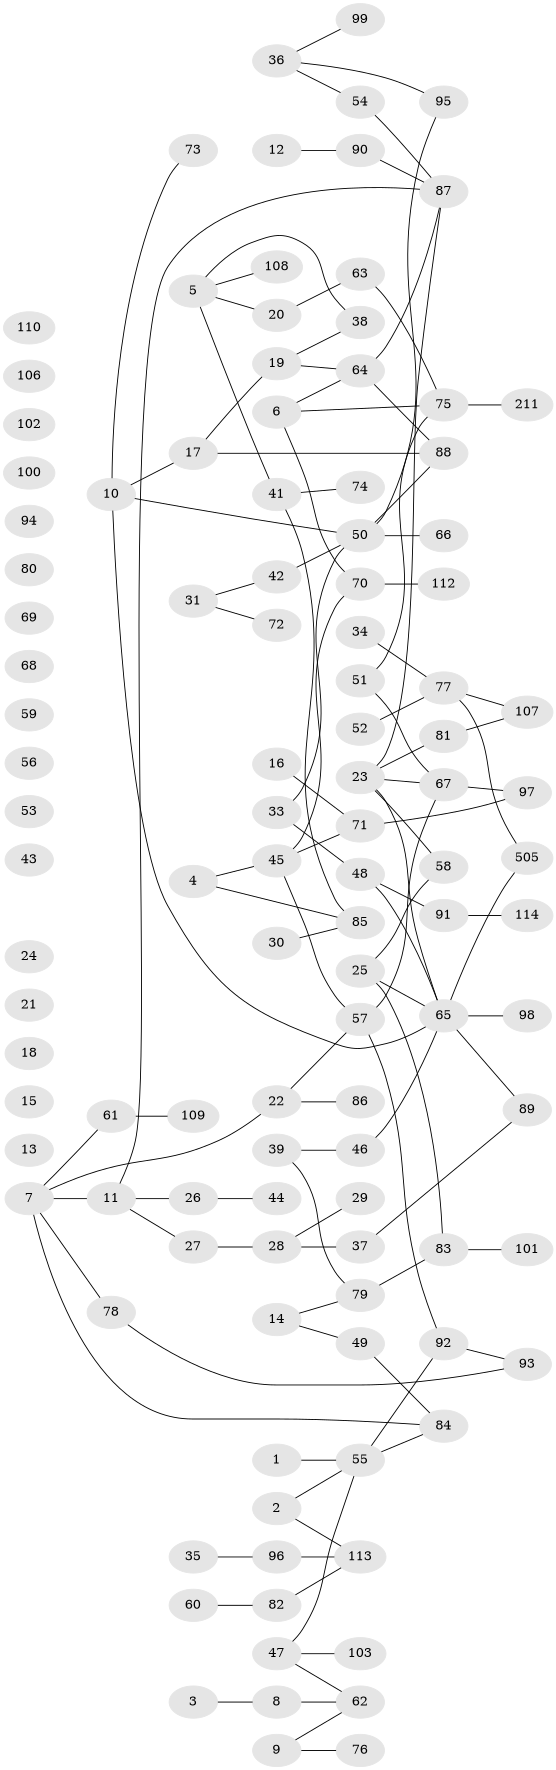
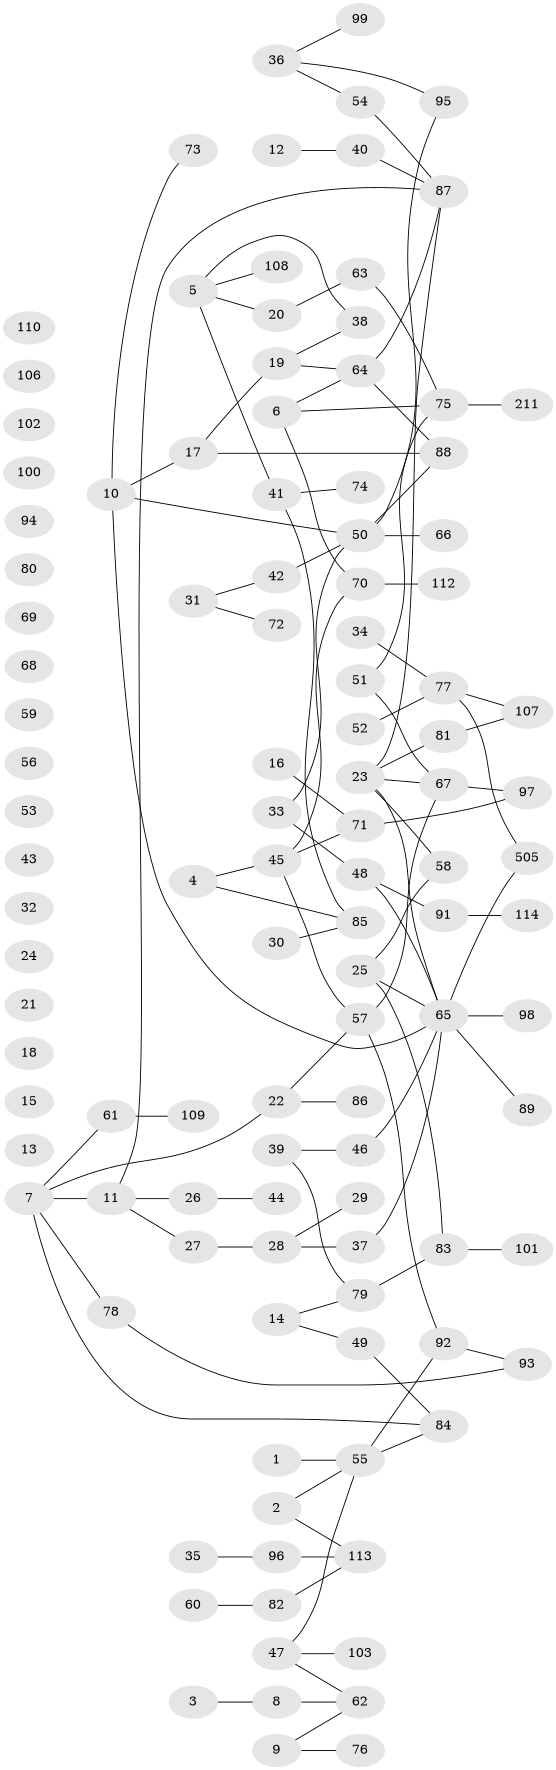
(360, 150) -> (360, 150)
none -> (29, 908)
(444, 1178) -> (421, 1138)
